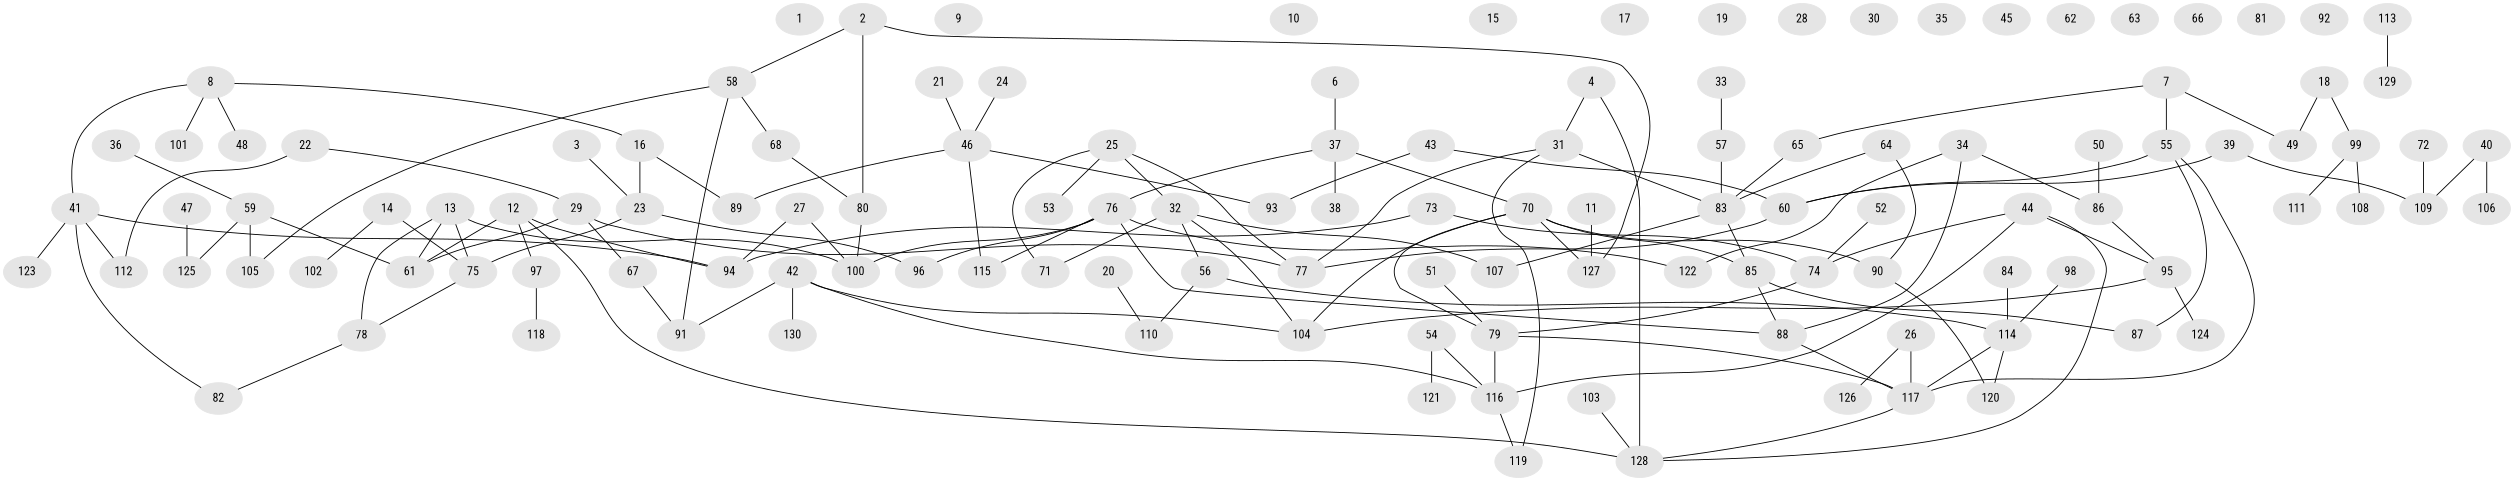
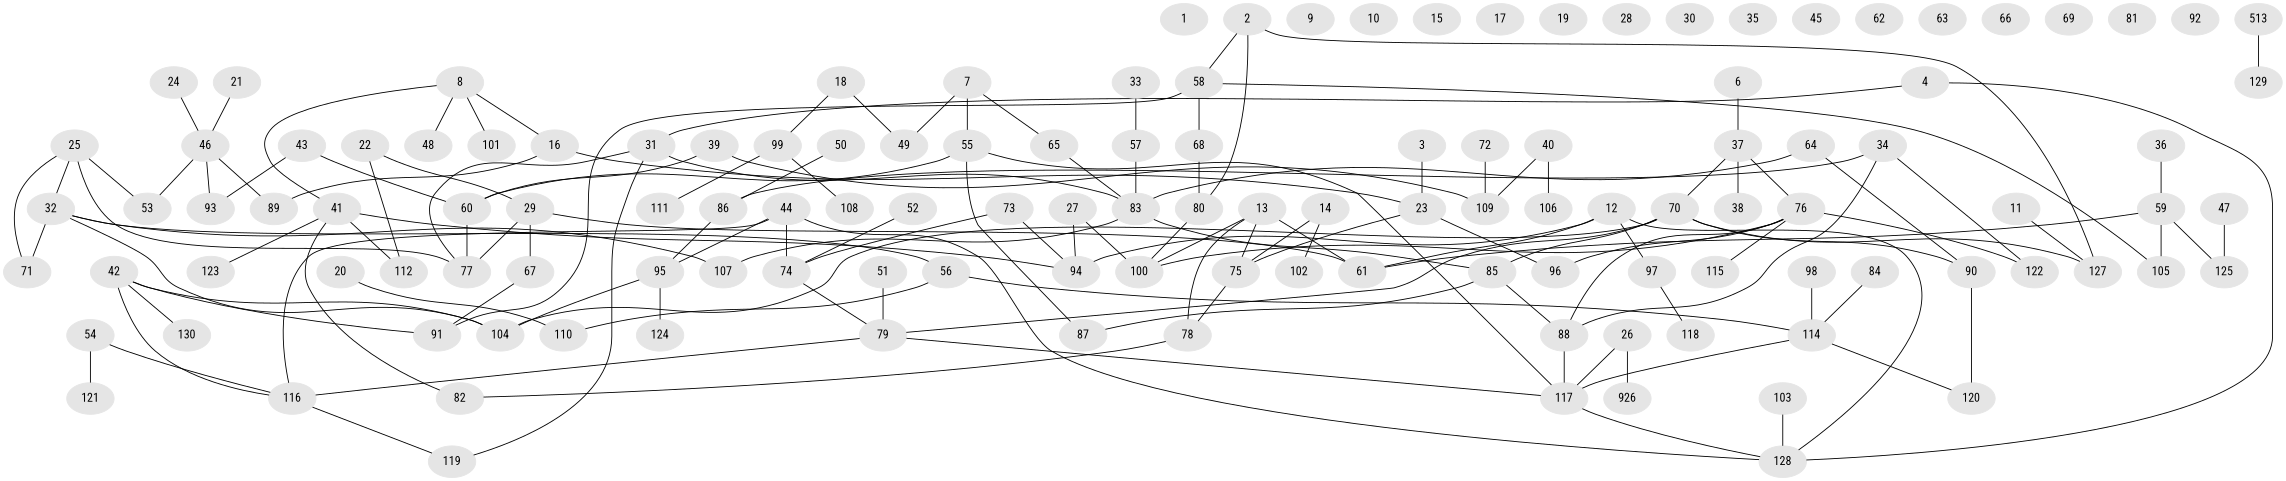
none -> (2069, 19)
(2388, 19) -> (2259, 19)
(975, 209) -> (176, 177)
(1848, 399) -> (1627, 399)
